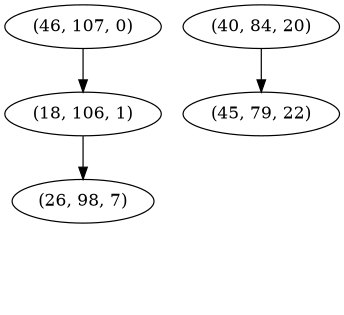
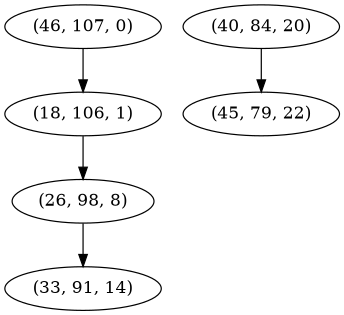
(83, 201) -> (83, 201)
none -> (83, 289)
